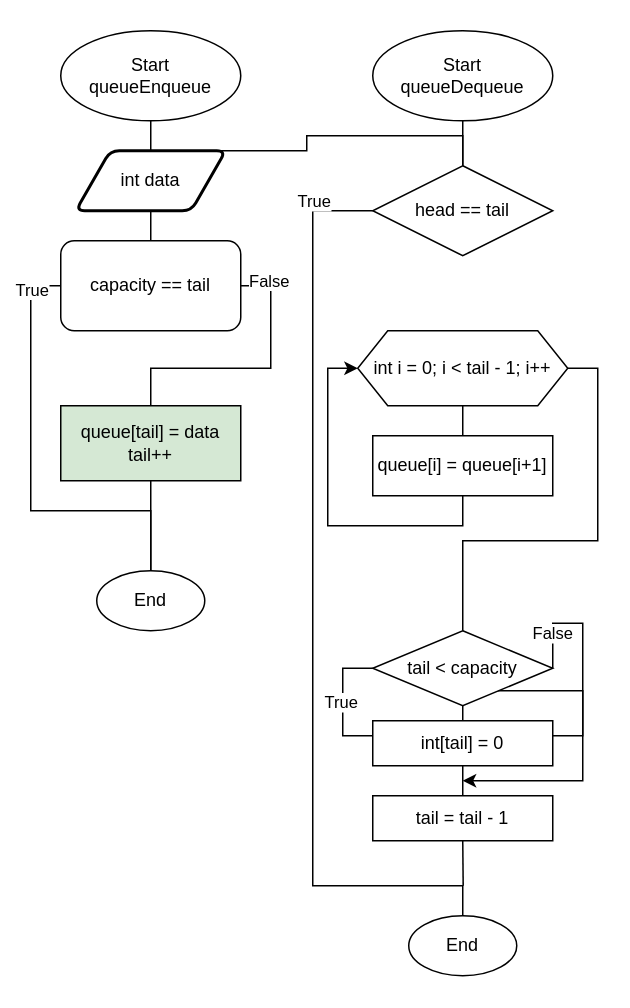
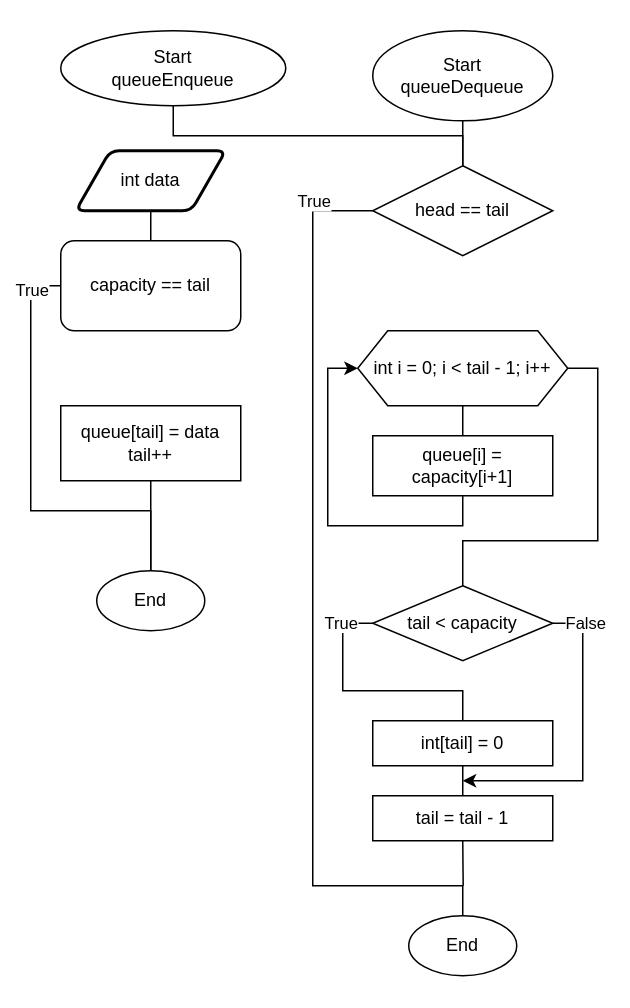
(151, 76) -> (173, 68)
(249, 368) -> none
(151, 443) -> (151, 443)
(463, 466) -> (463, 466)
(463, 668) -> (463, 623)
